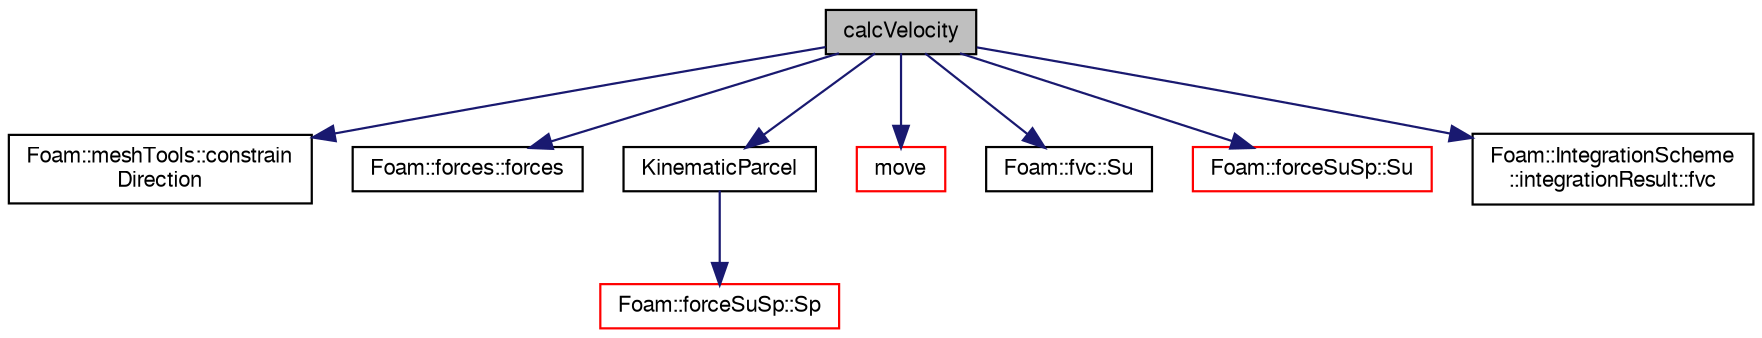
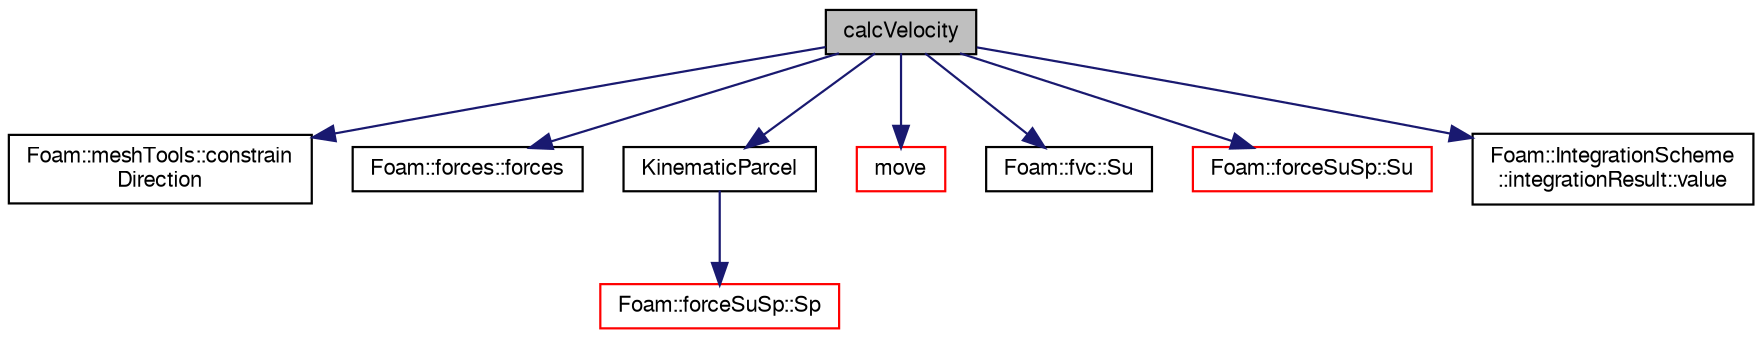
(1613, 169) -> (1613, 169)
